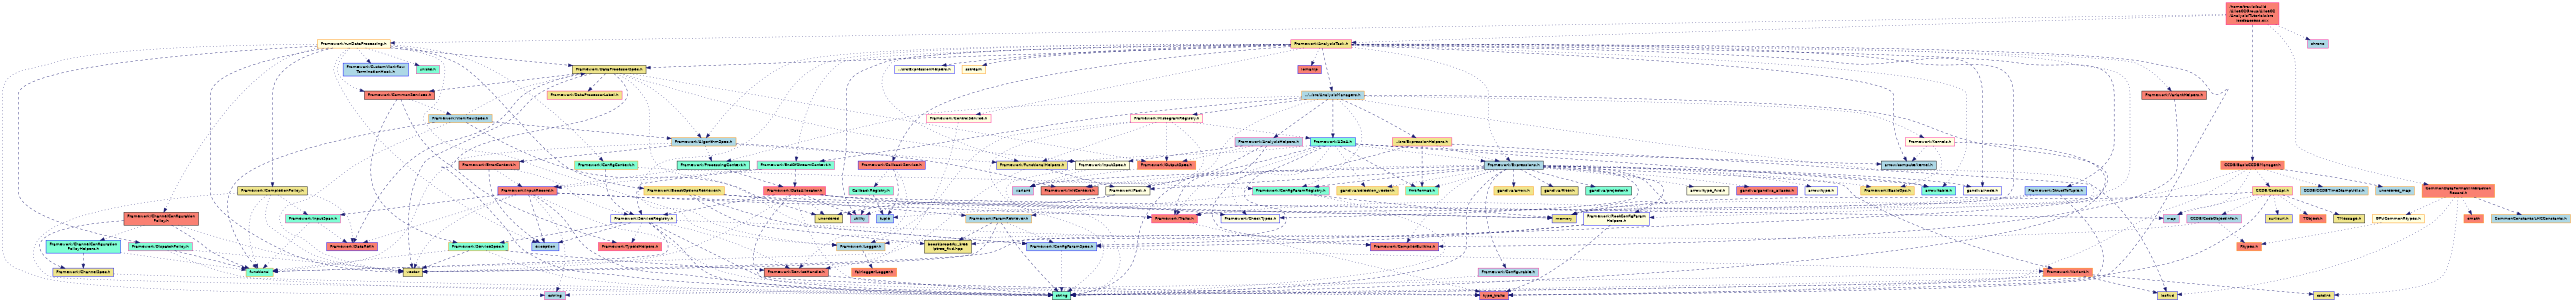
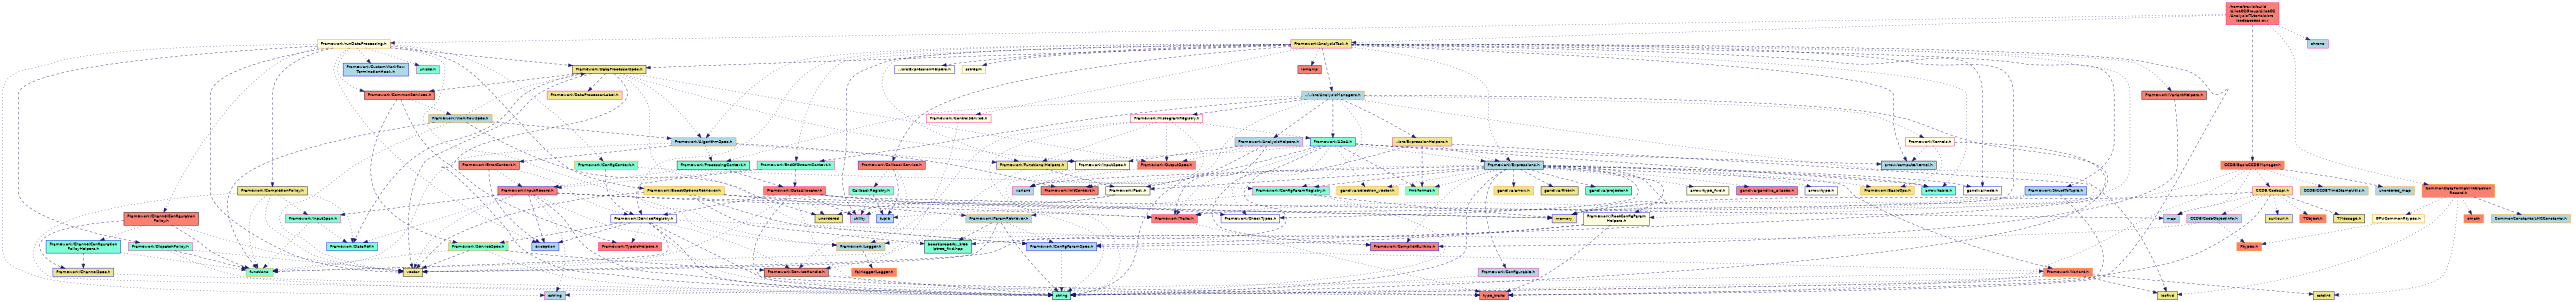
none -> (530, 209)
(352, 247) -> (352, 247)
(948, 247) -> (948, 247)
